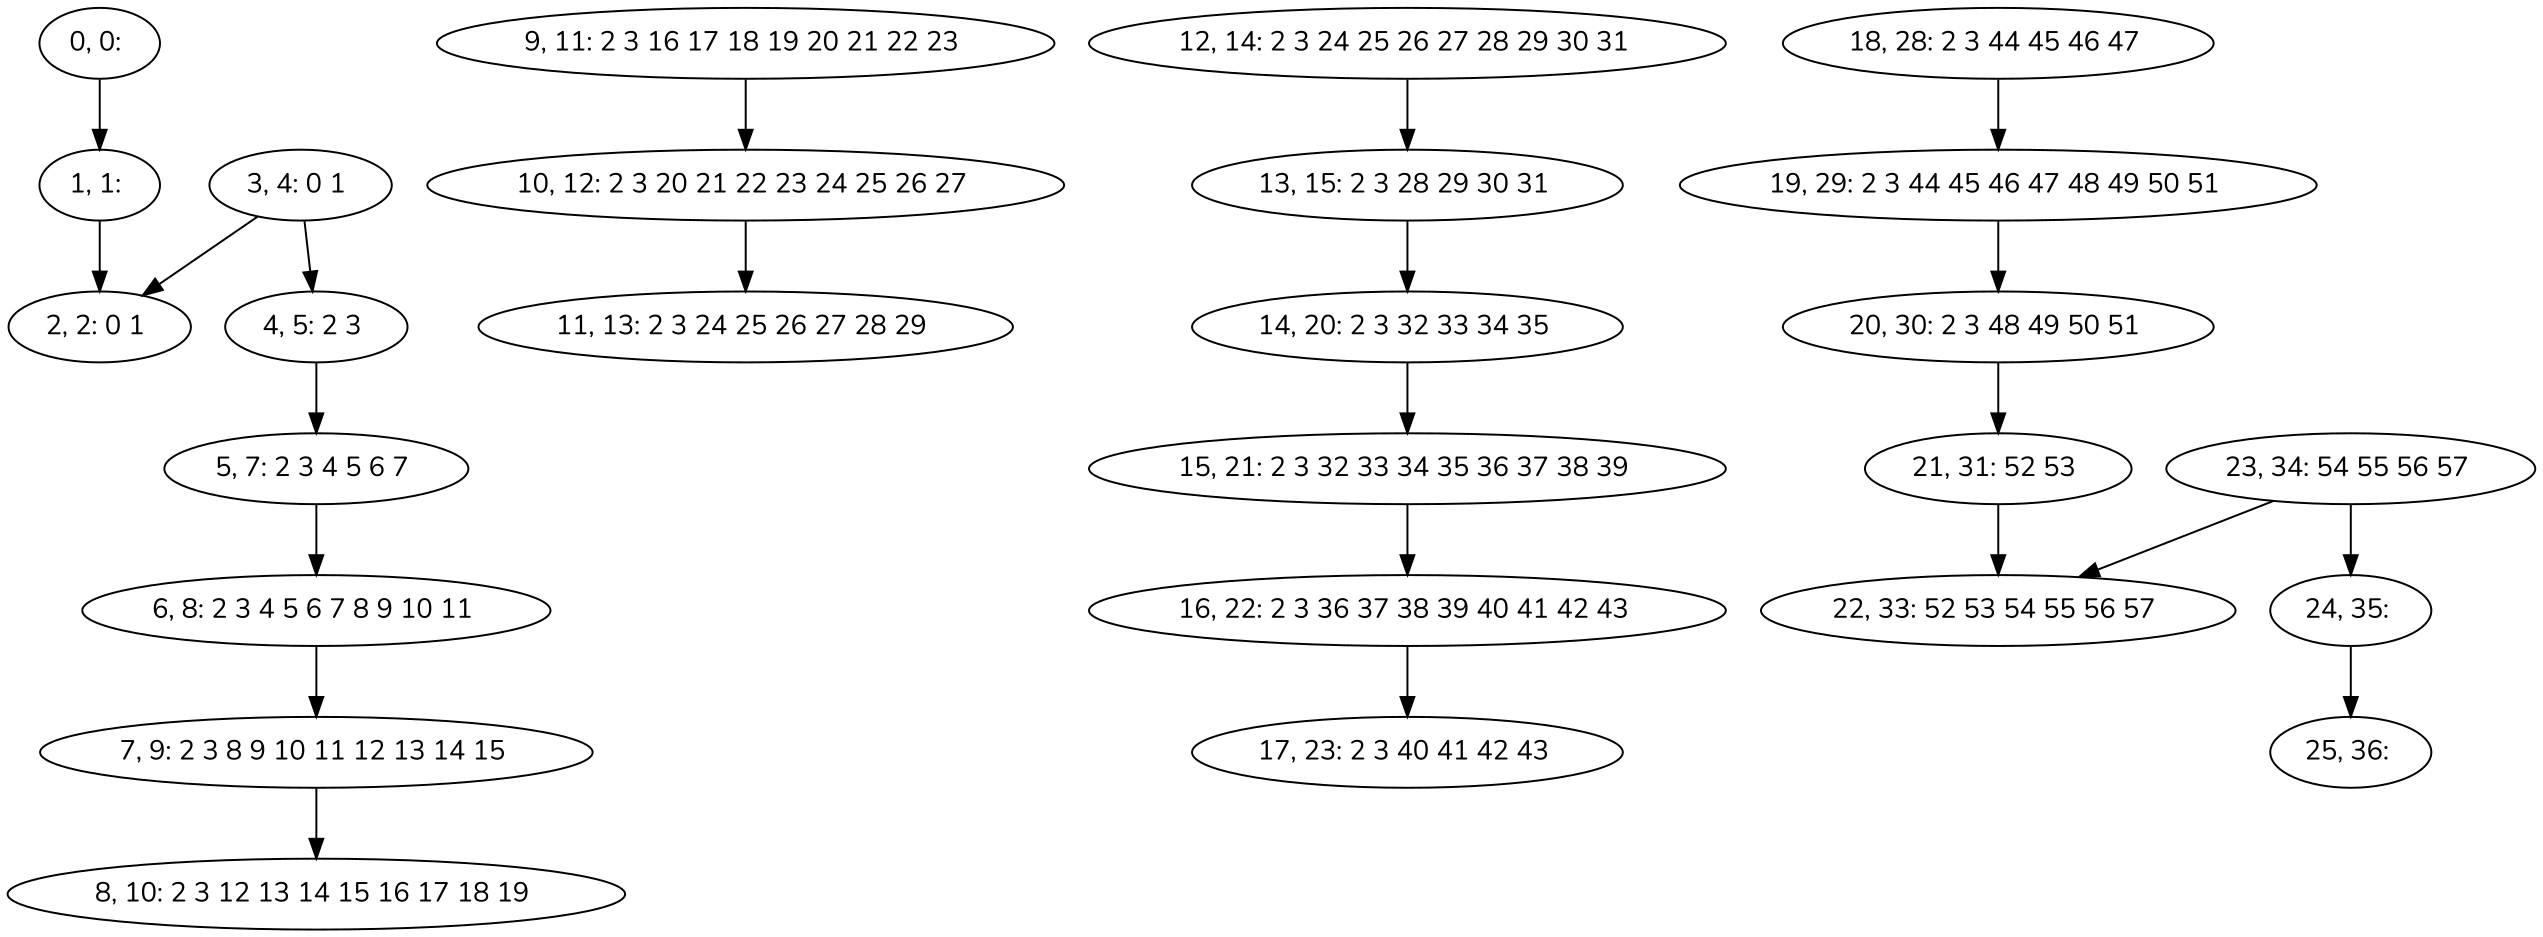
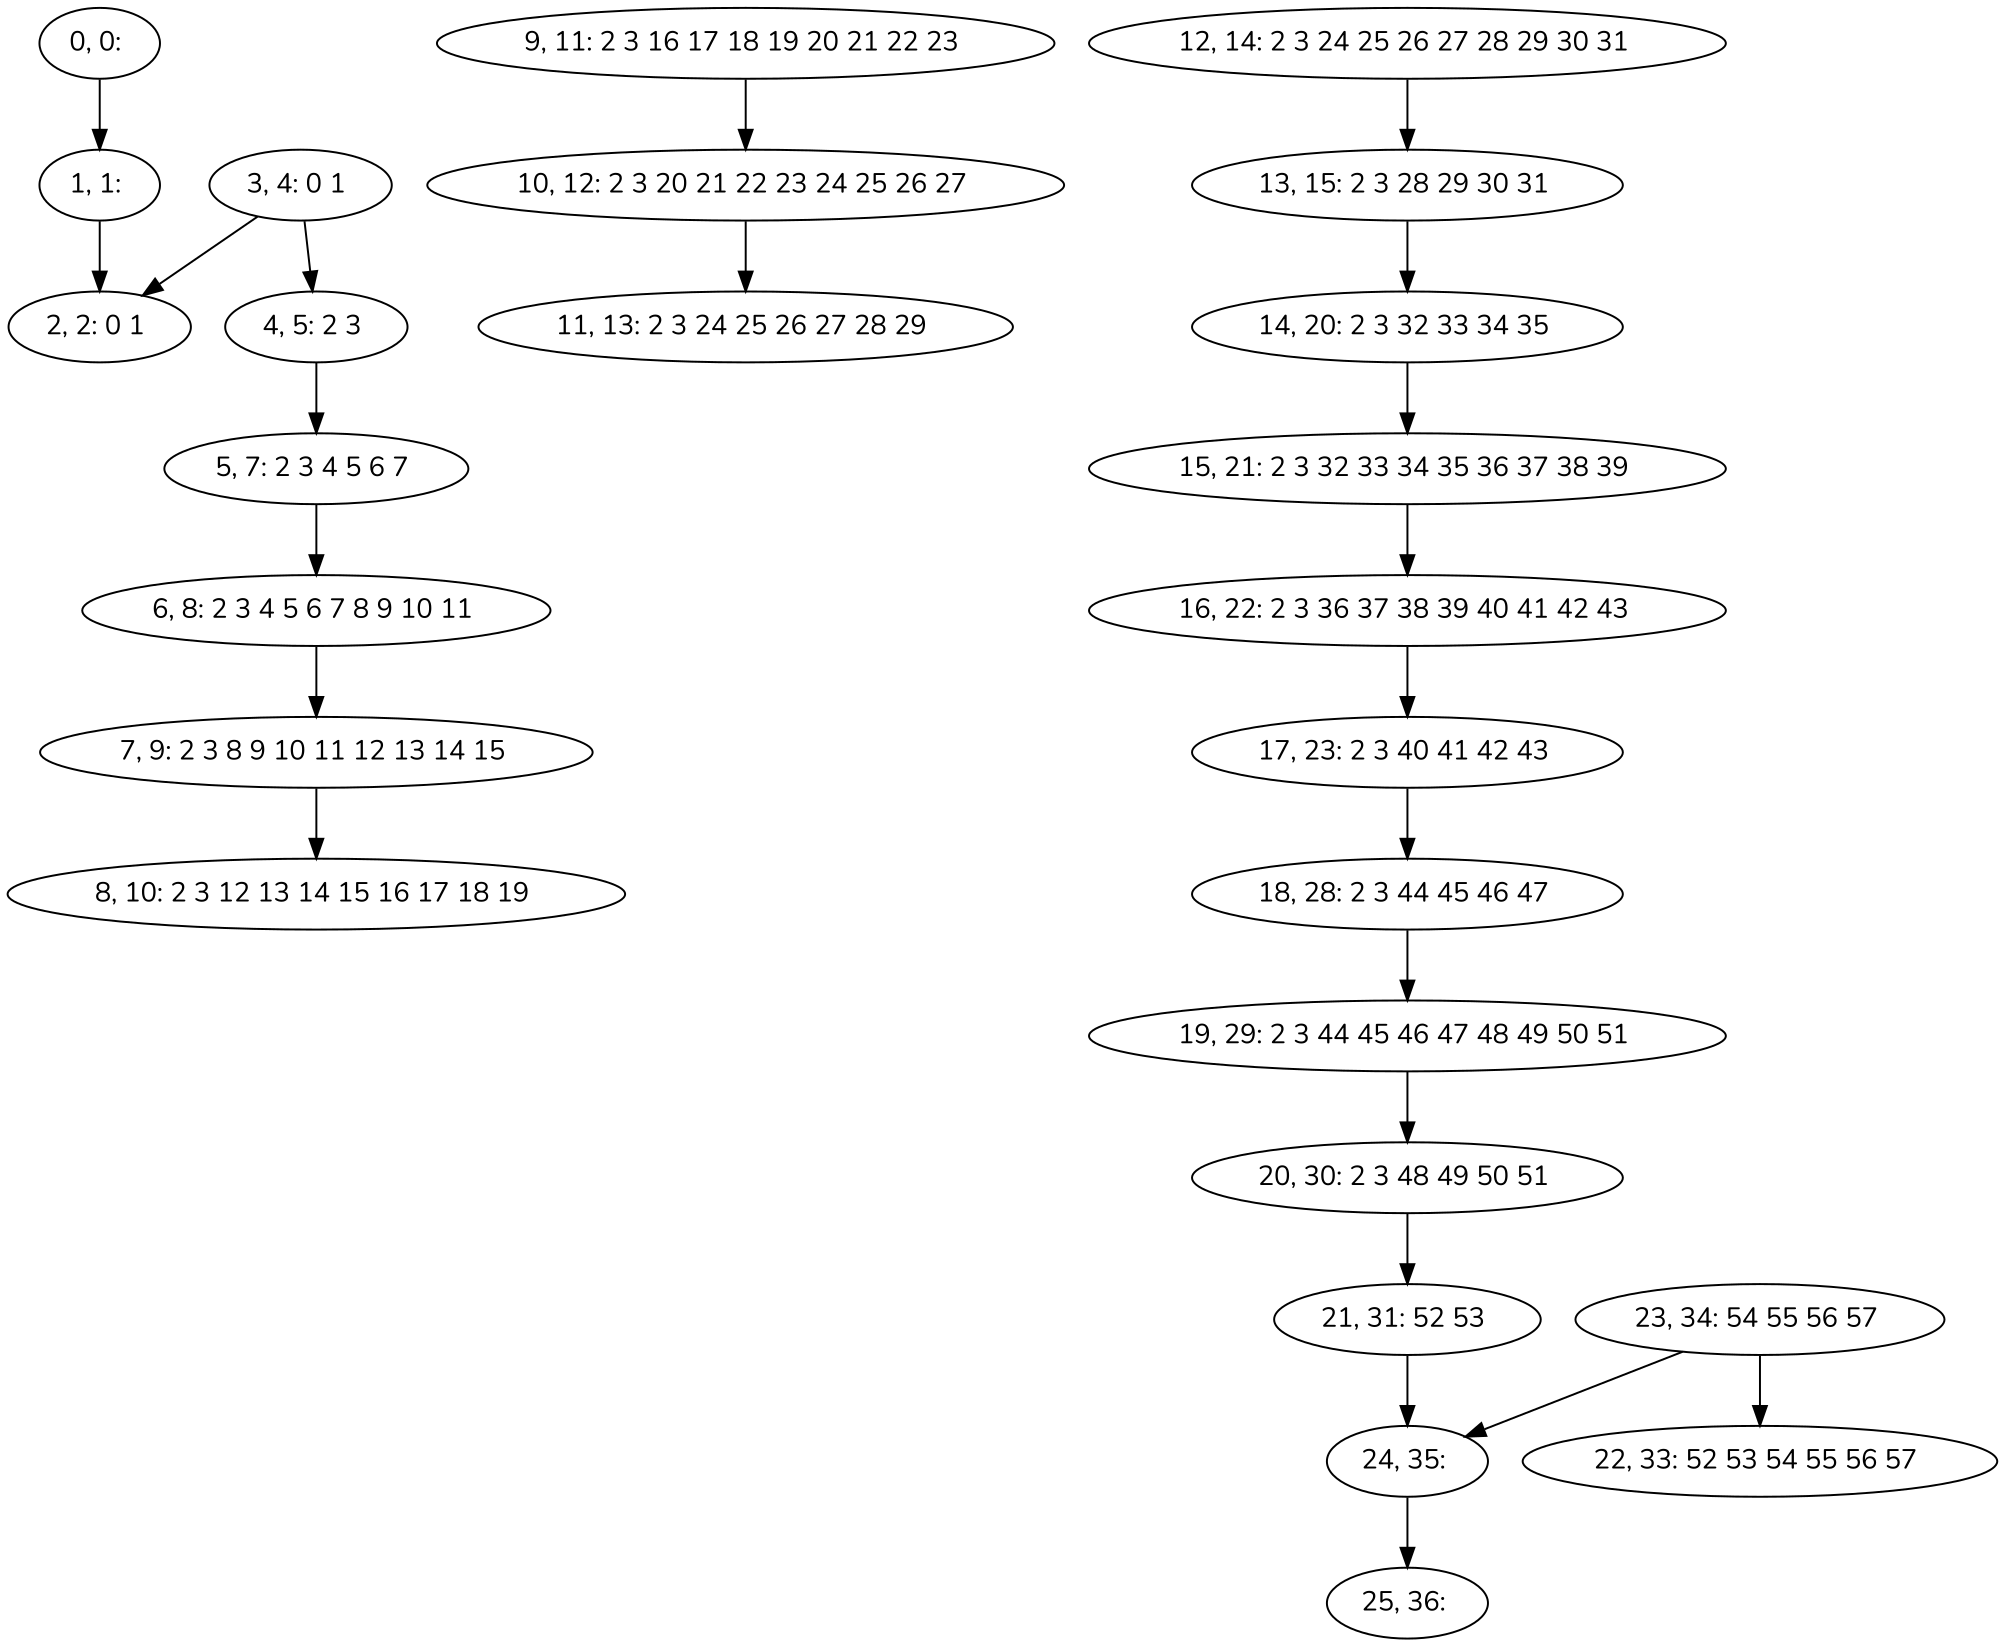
(1998, 530) -> (1407, 1381)
none -> (1407, 814)
